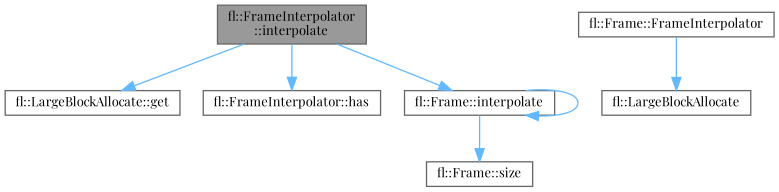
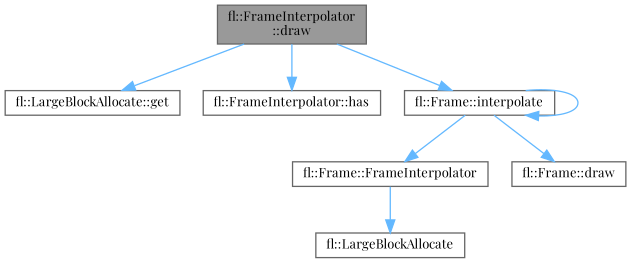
(292, 25) -> (292, 25)
none -> (440, 134)
(480, 174) -> (569, 174)
